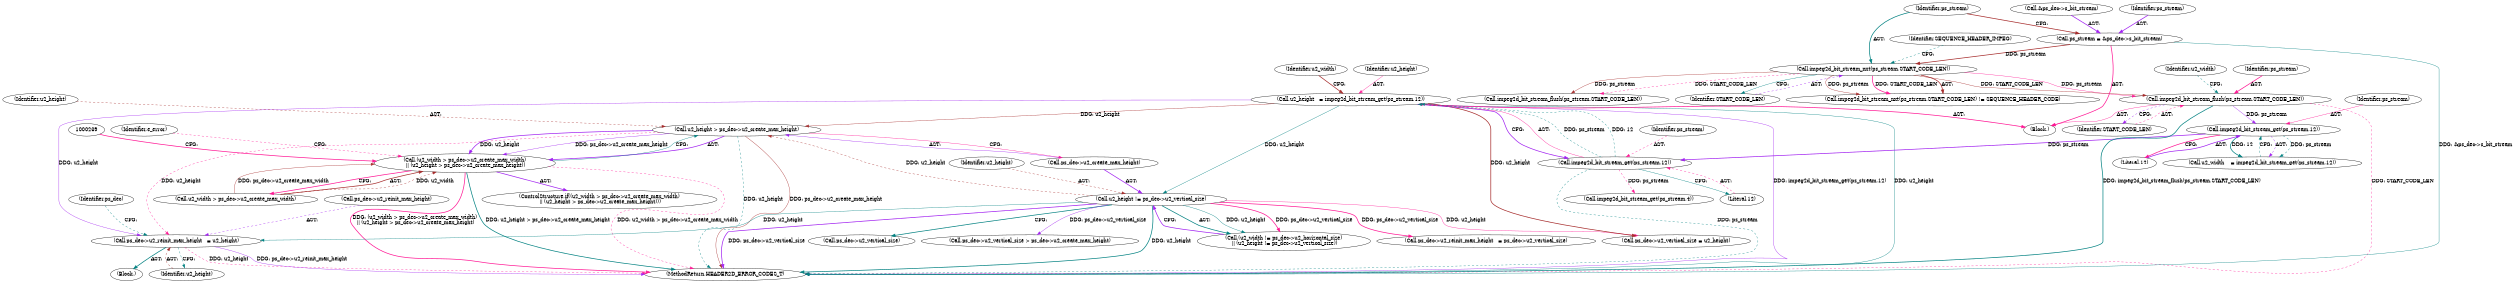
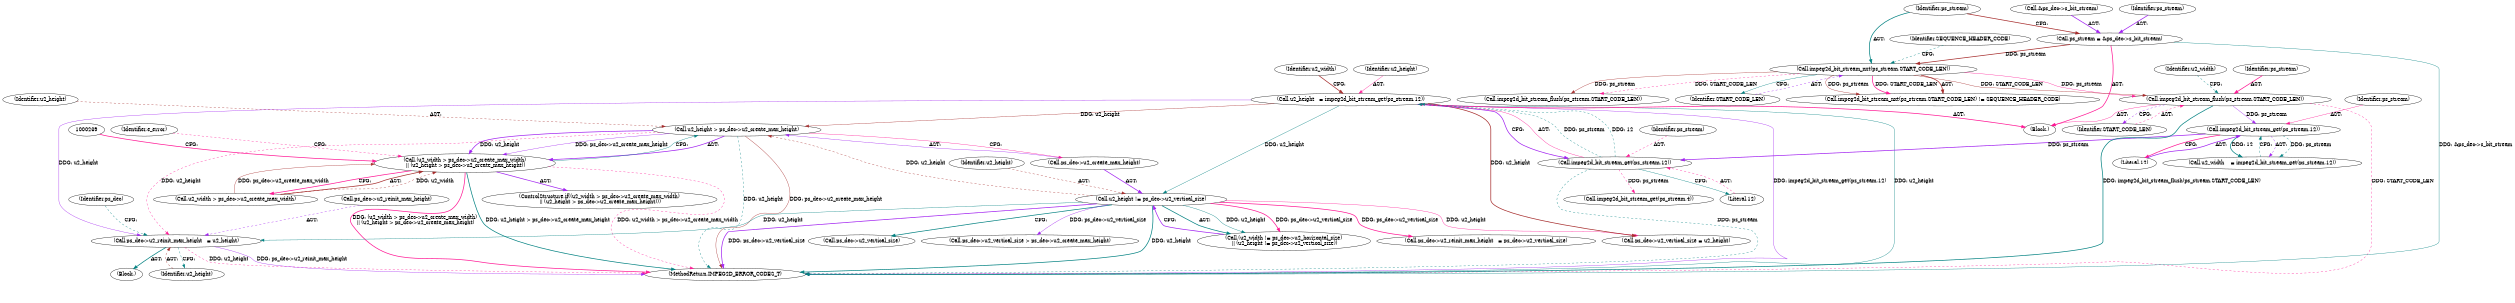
(1960, 39) -> (1960, 39)
(725, 274) -> (725, 274)
